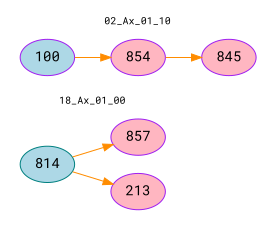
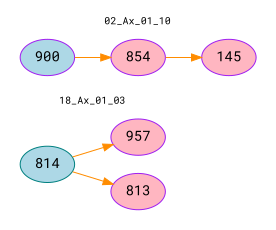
(47, 57) -> (47, 57)
(229, 57) -> (229, 57)
(93, 101) -> (93, 101)
(138, 137) -> (138, 137)
(138, 192) -> (138, 192)
